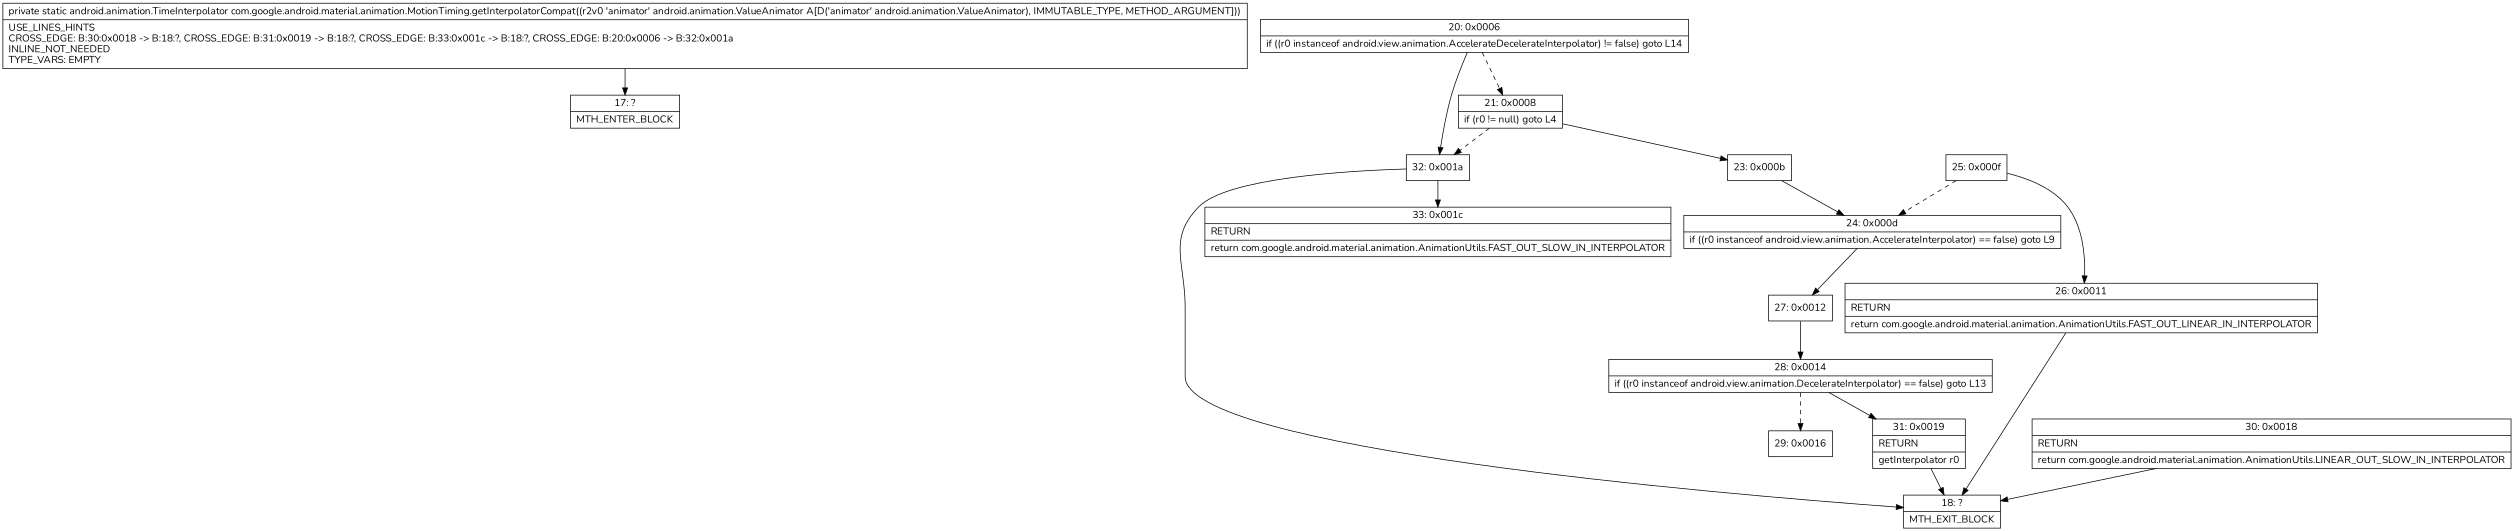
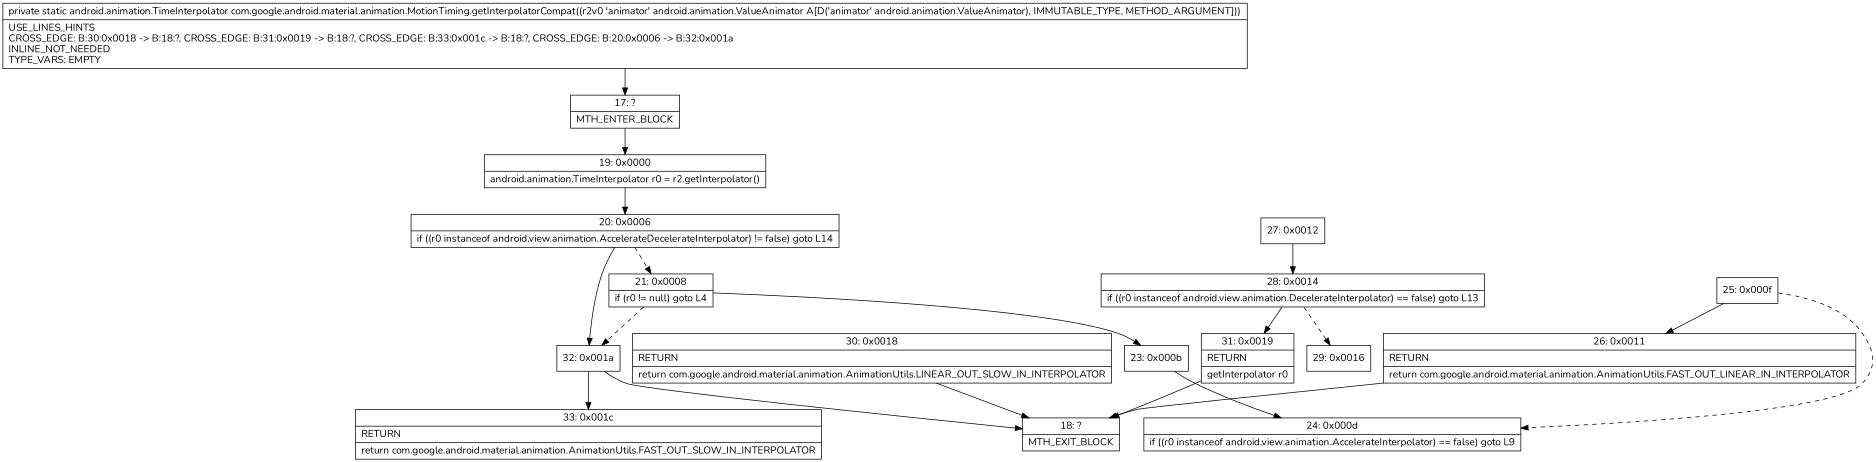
none -> (625, 171)
(1837, 269) -> none
